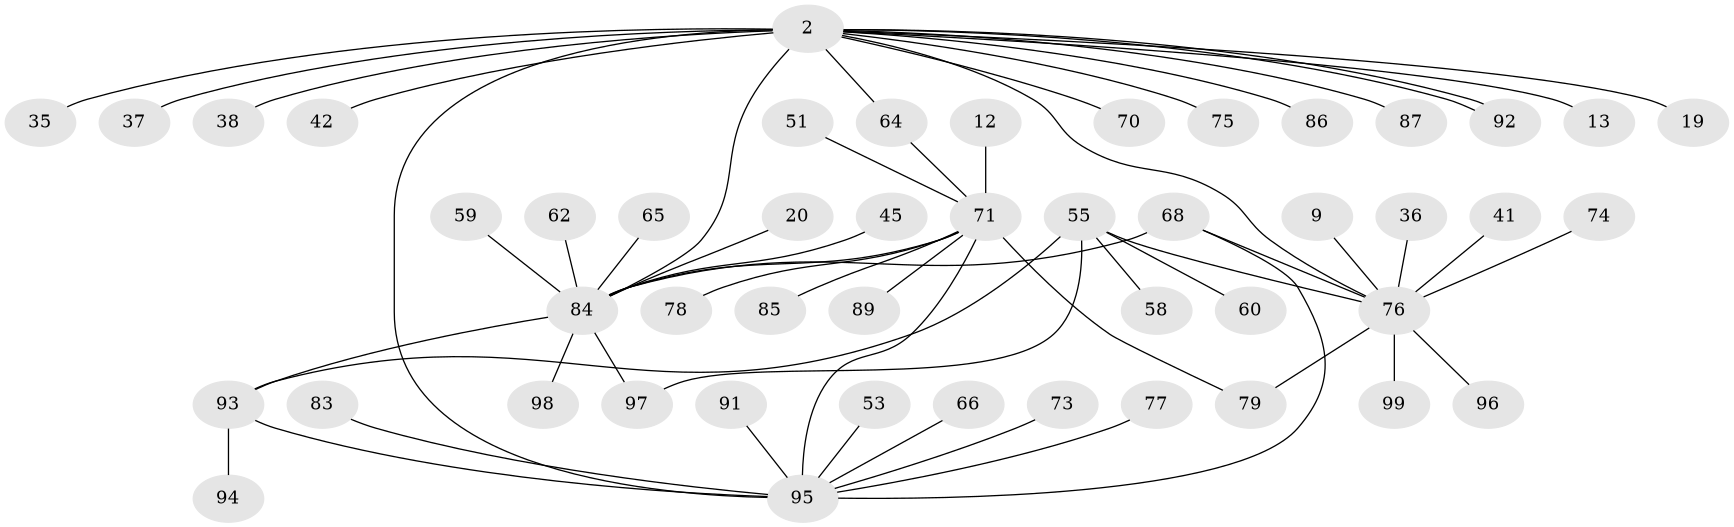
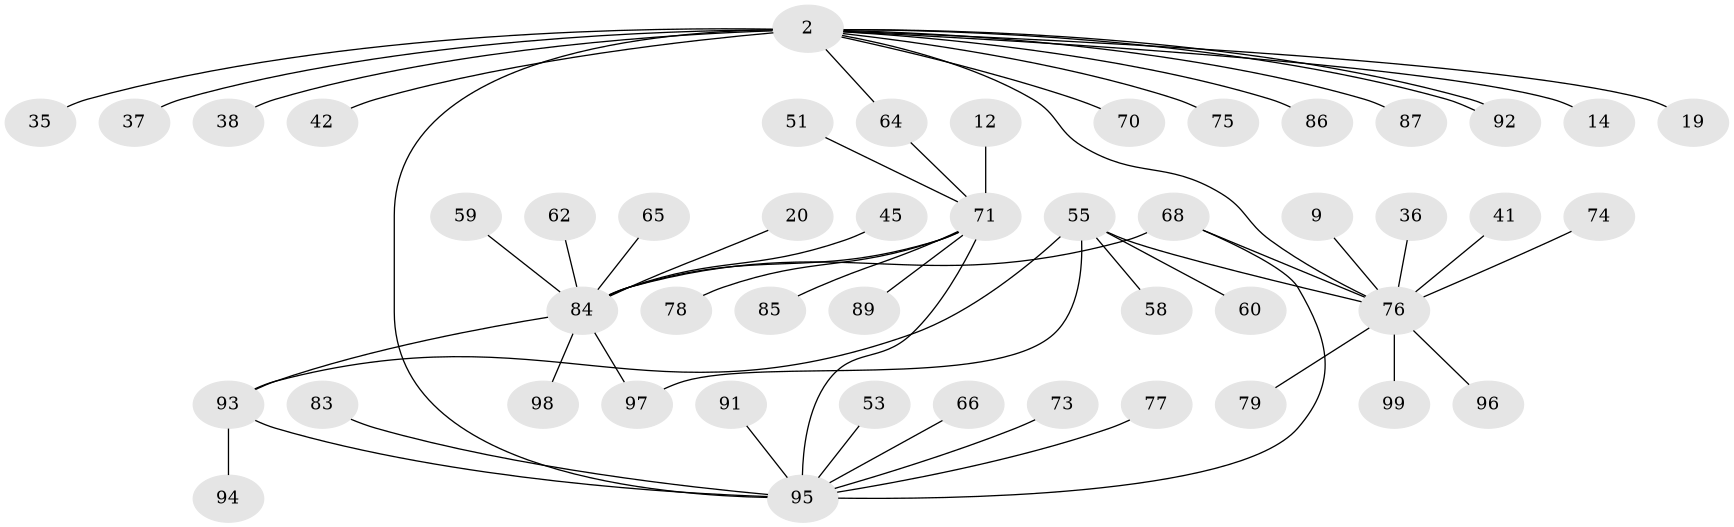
(1599, 123) -> (1599, 123)
(725, 193) -> none
(1103, 329) -> none
